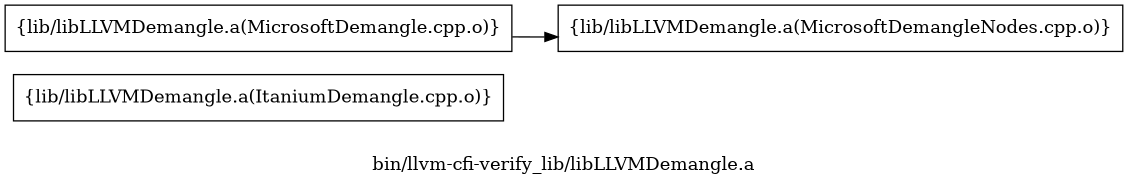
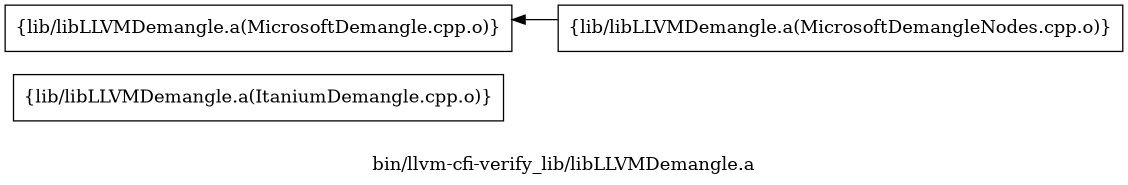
(528, 37) -> (542, 20)
